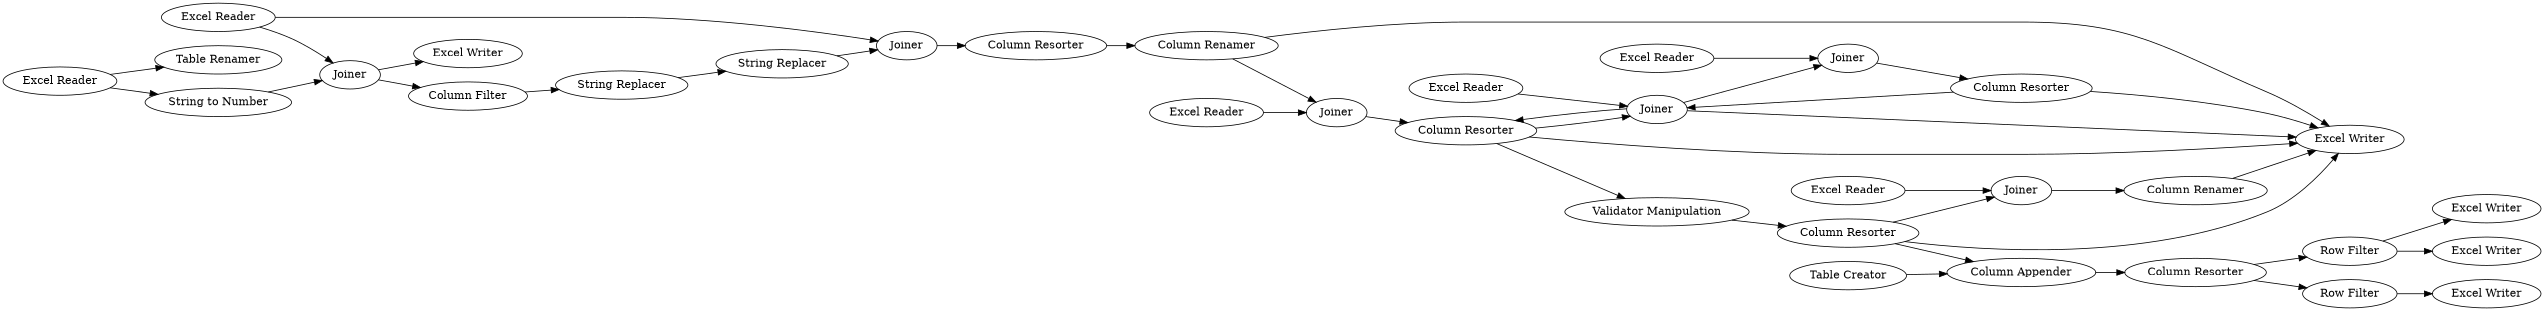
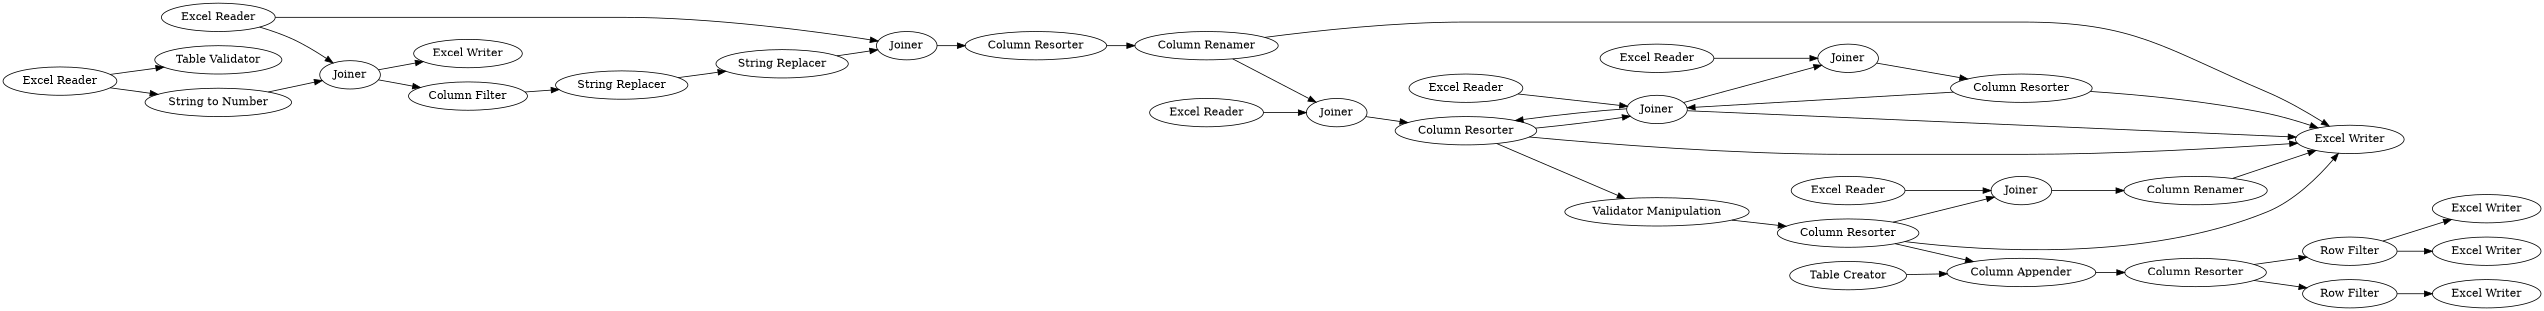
(218, 60) -> (218, 60)
